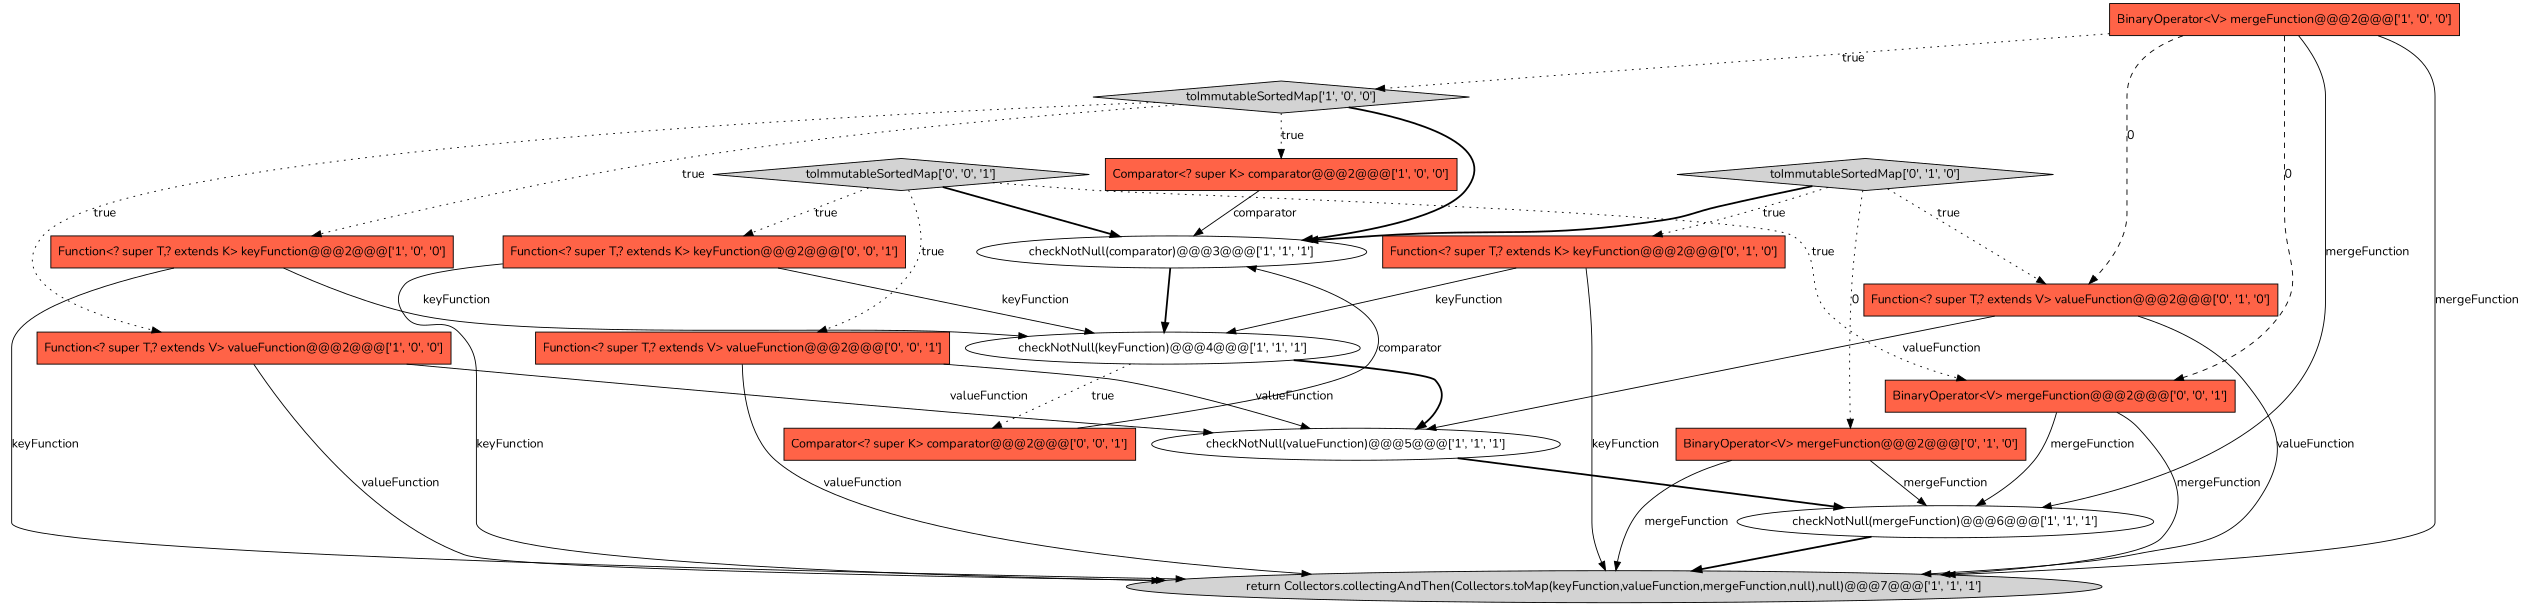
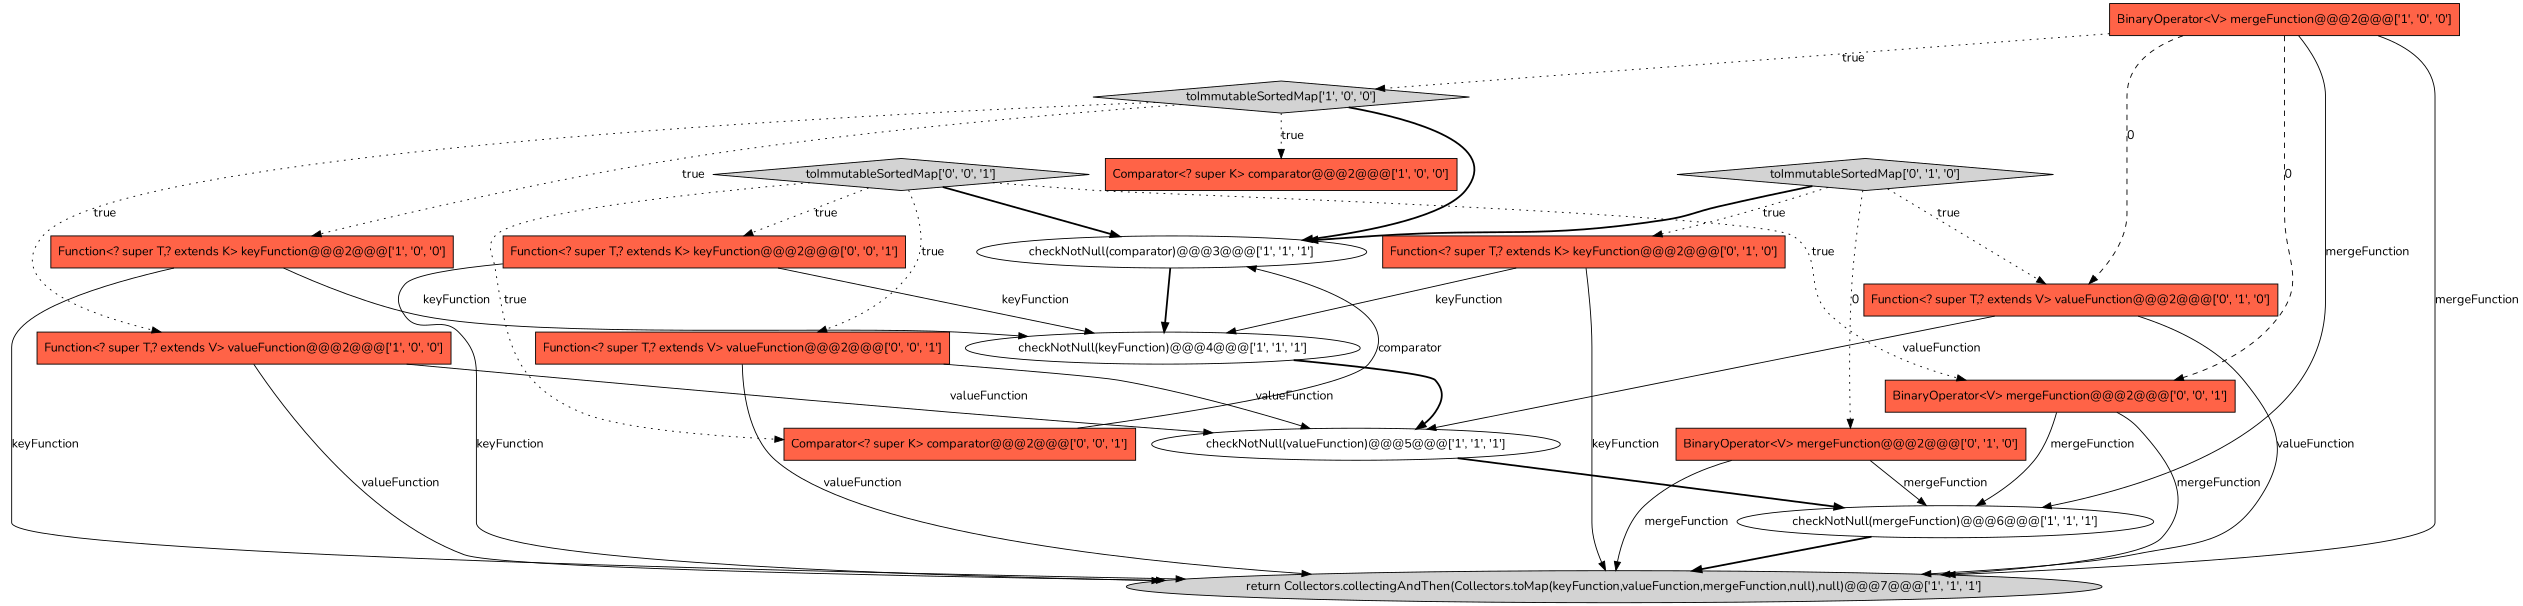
(1230, 211) -> none
(1066, 394) -> (497, 278)
